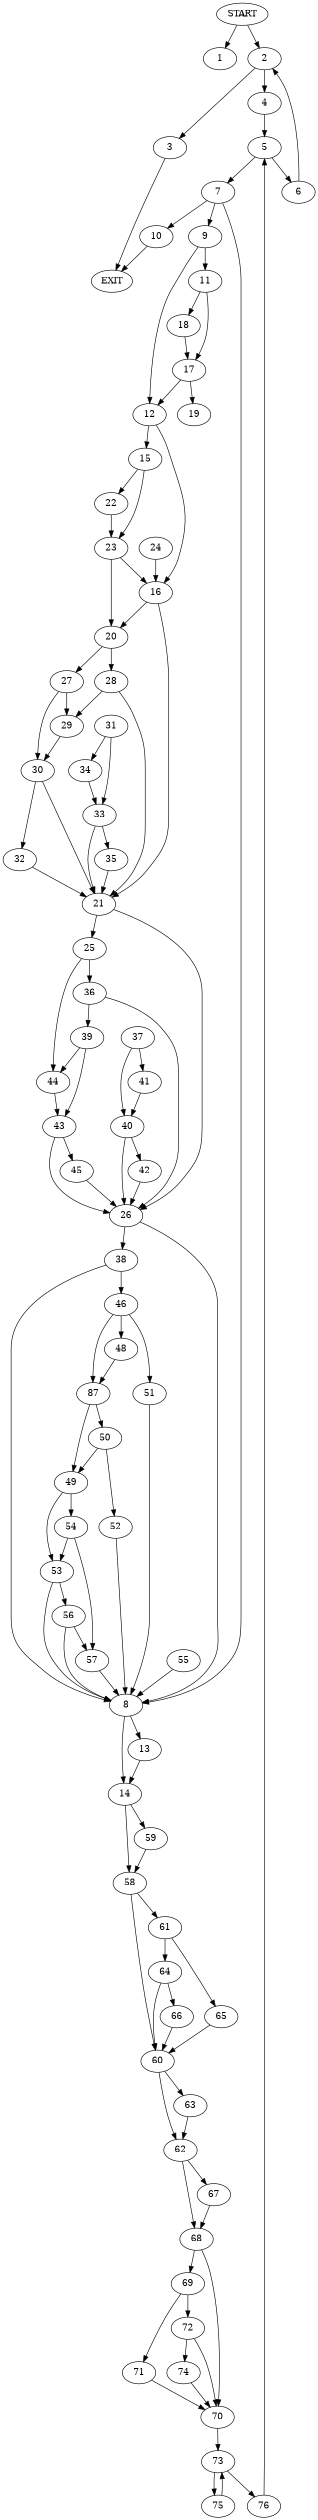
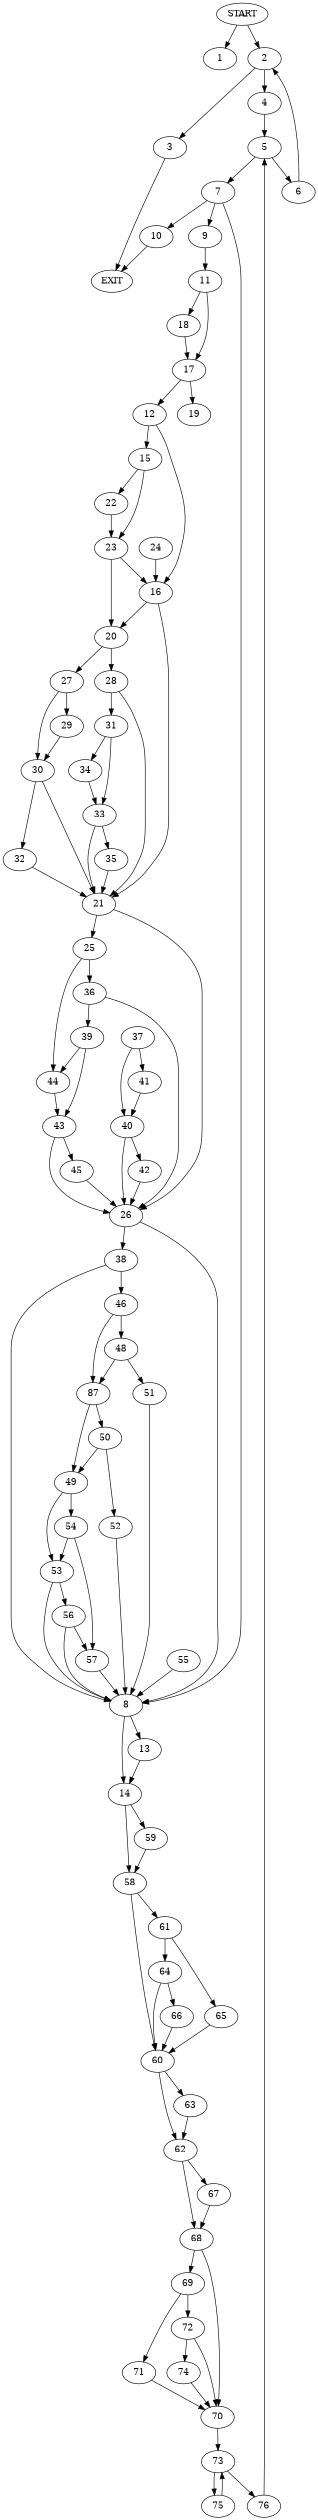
(161, 318) -> none
(91, 702) -> (111, 701)
(145, 1343) -> (134, 1369)
